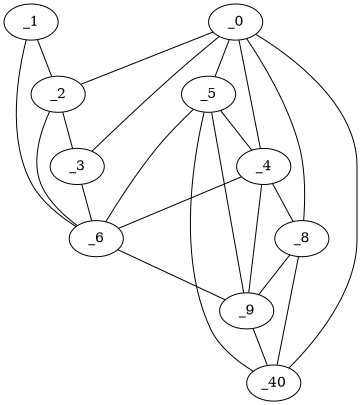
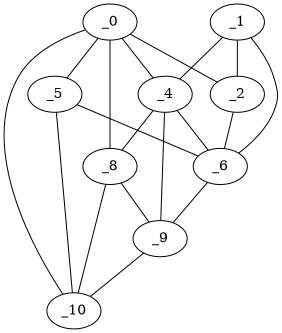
(236, 130) -> (201, 58)
(77, 166) -> none
(228, 203) -> none
(274, 383) -> (74, 311)
